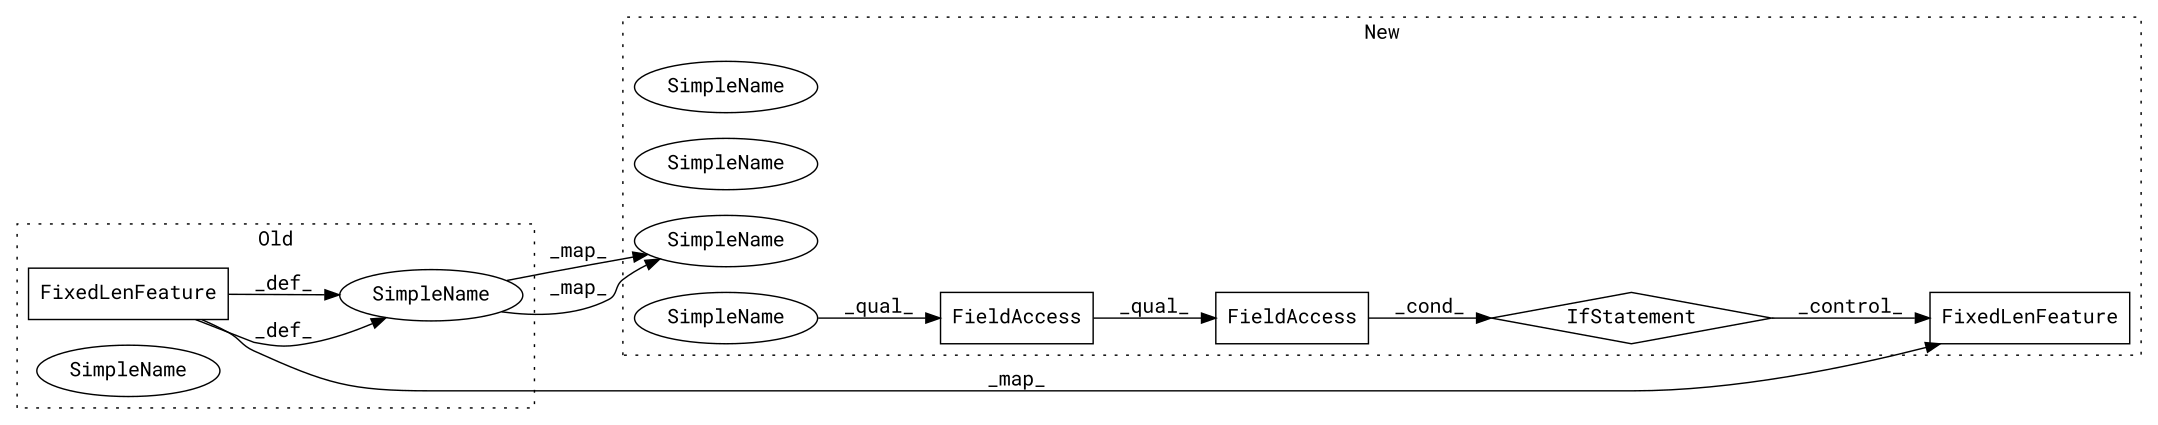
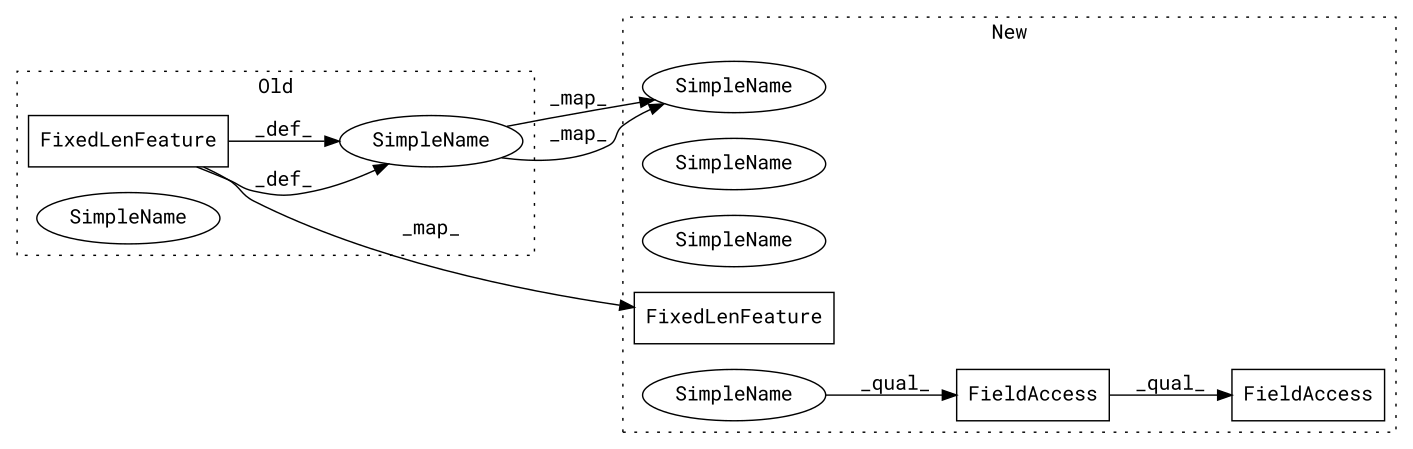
(1631, 318) -> none
